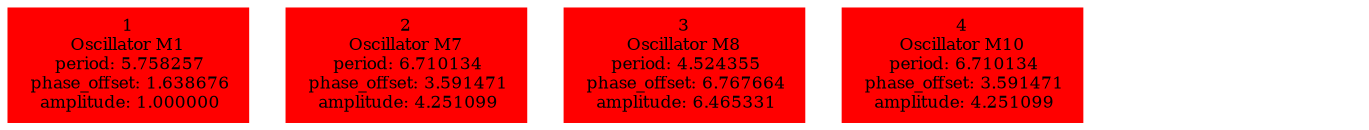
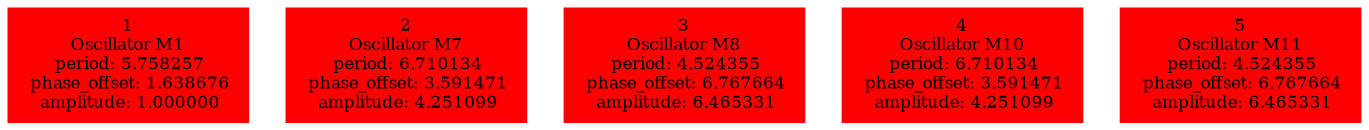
none -> (1241, 65)
